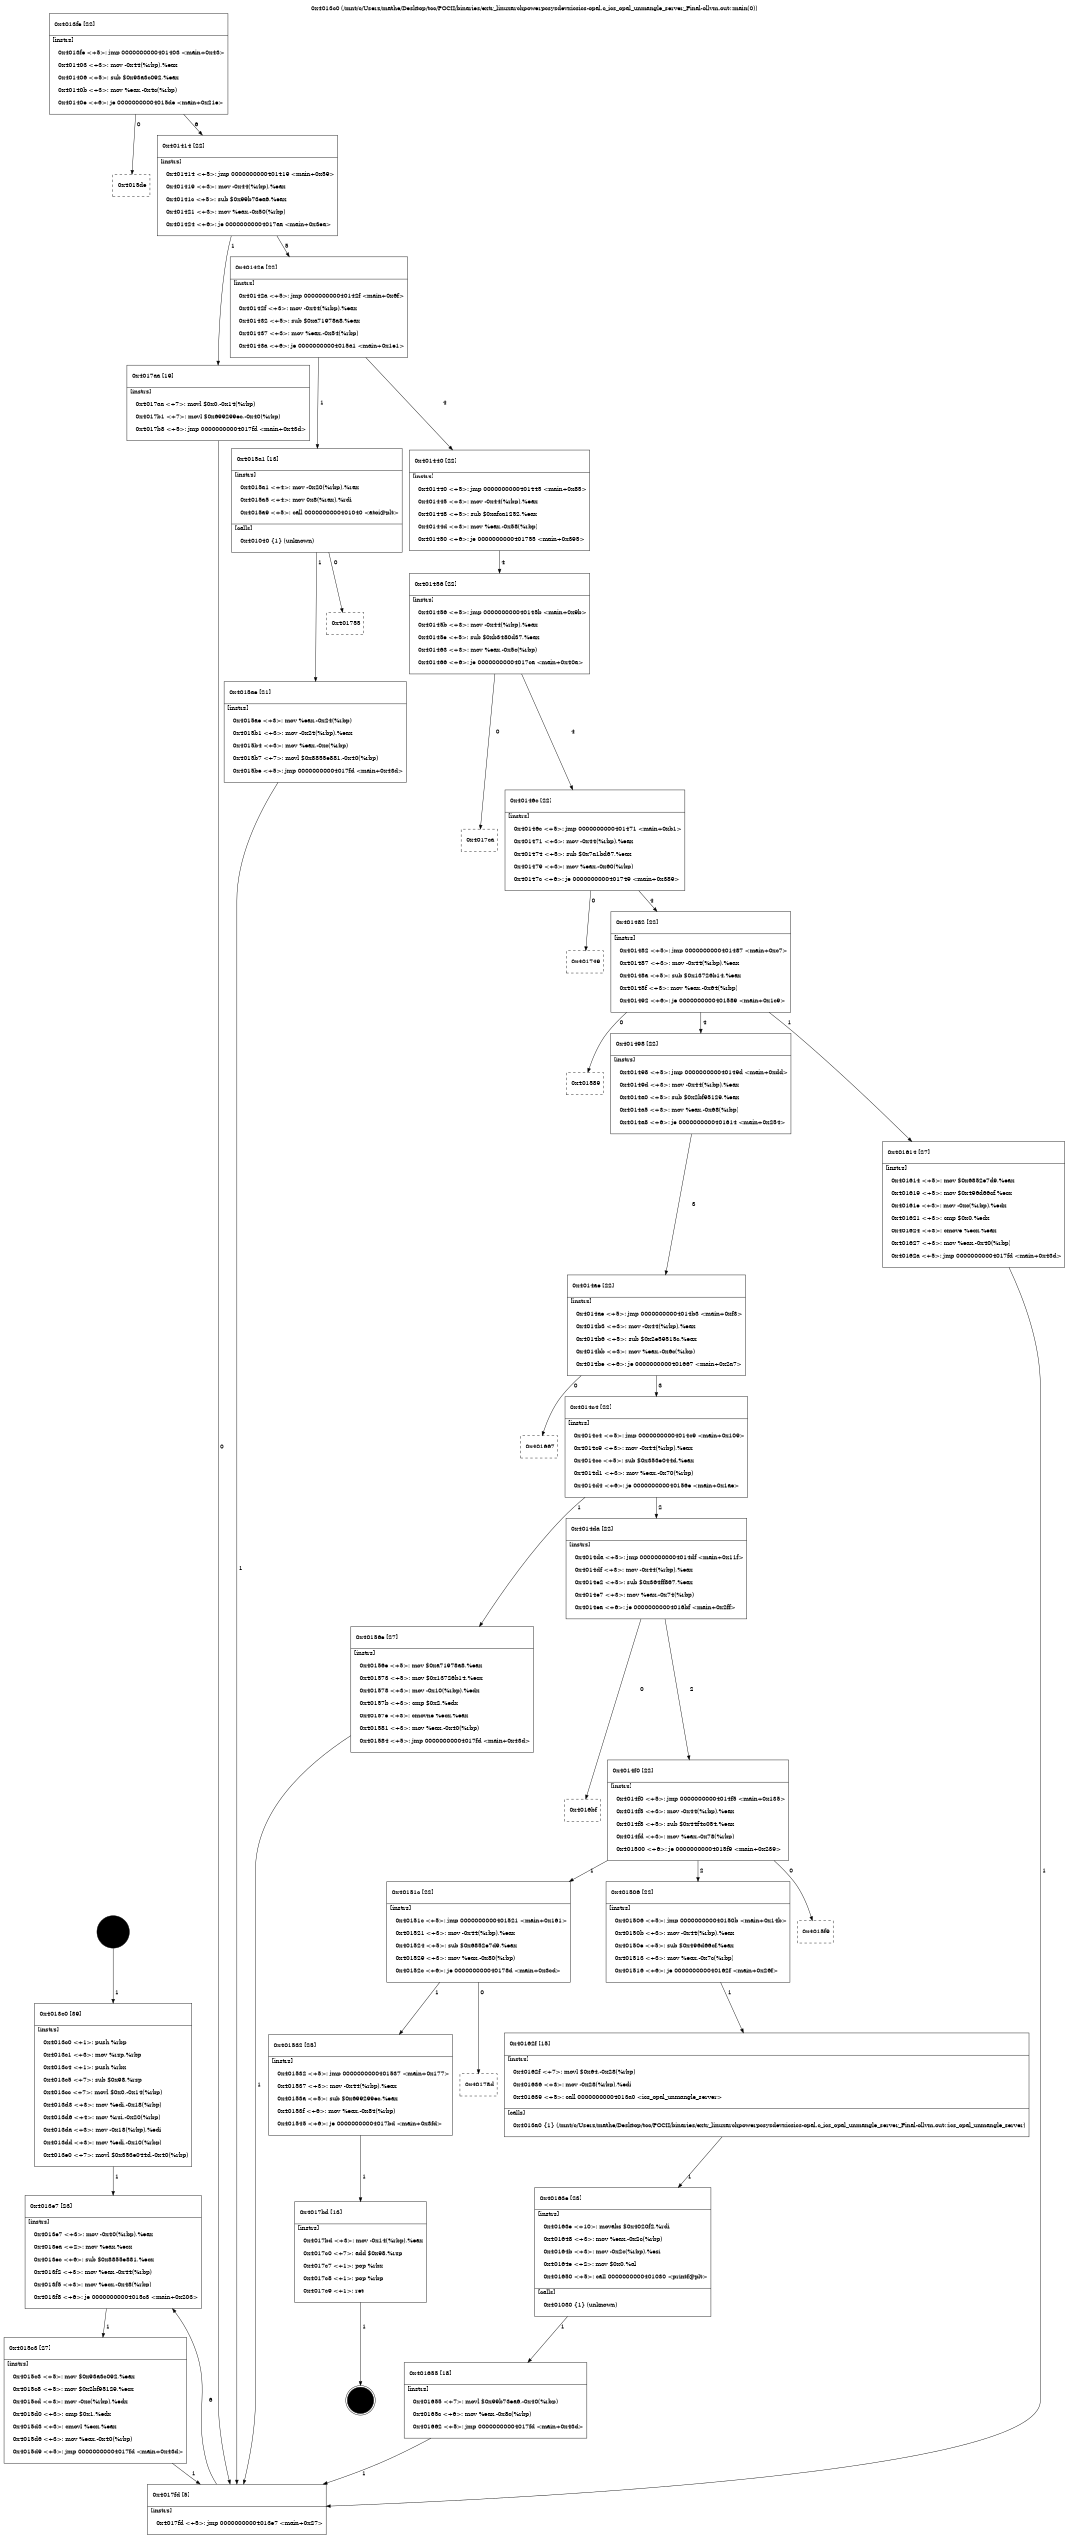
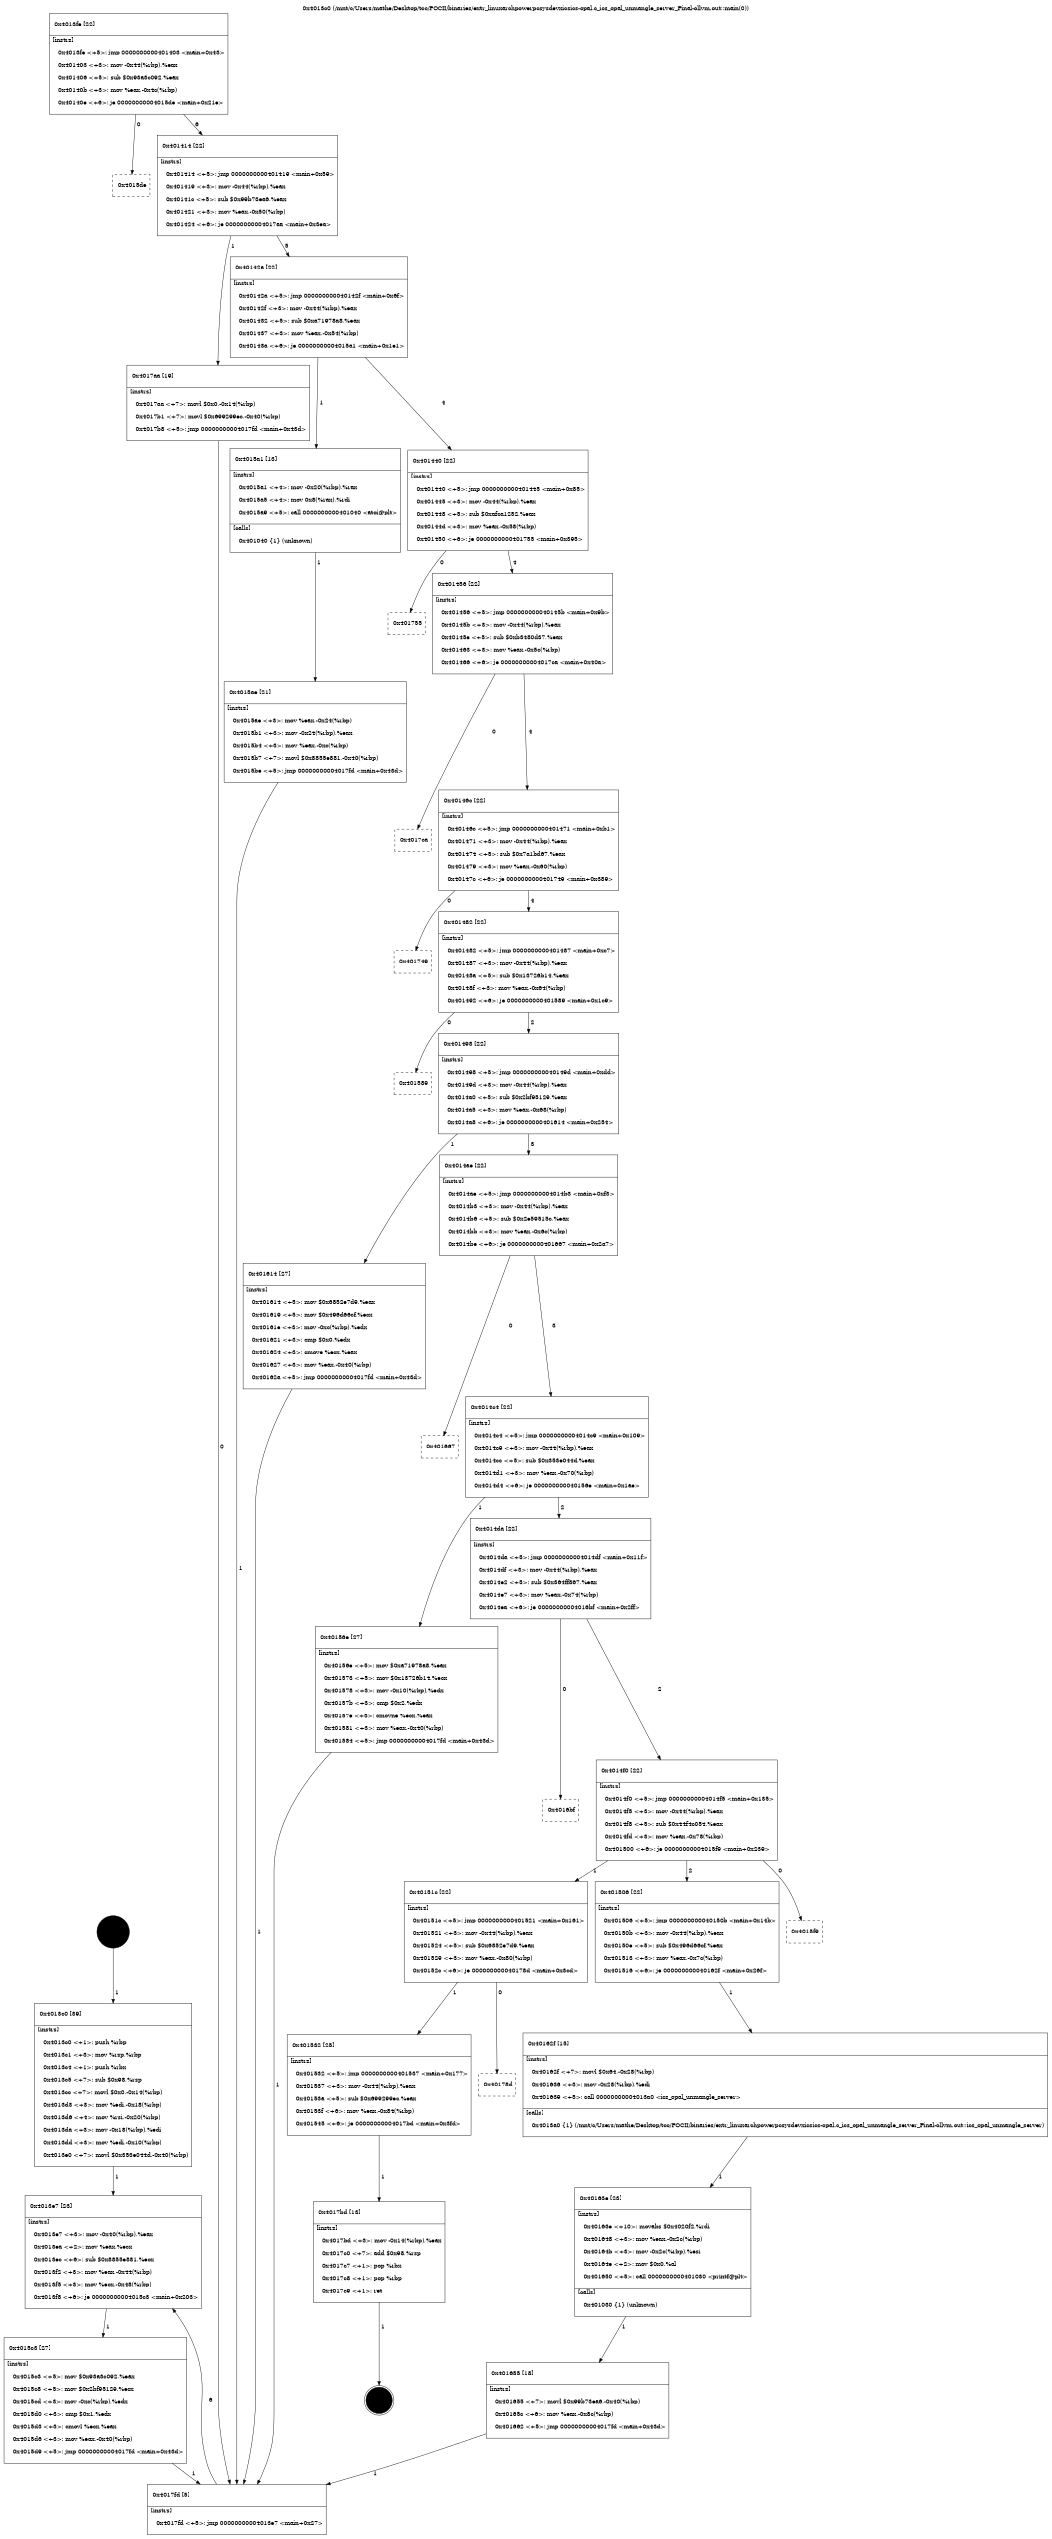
(335, 580) -> (426, 578)
(704, 1023) -> (531, 1023)
(841, 1074) -> (406, 1193)
